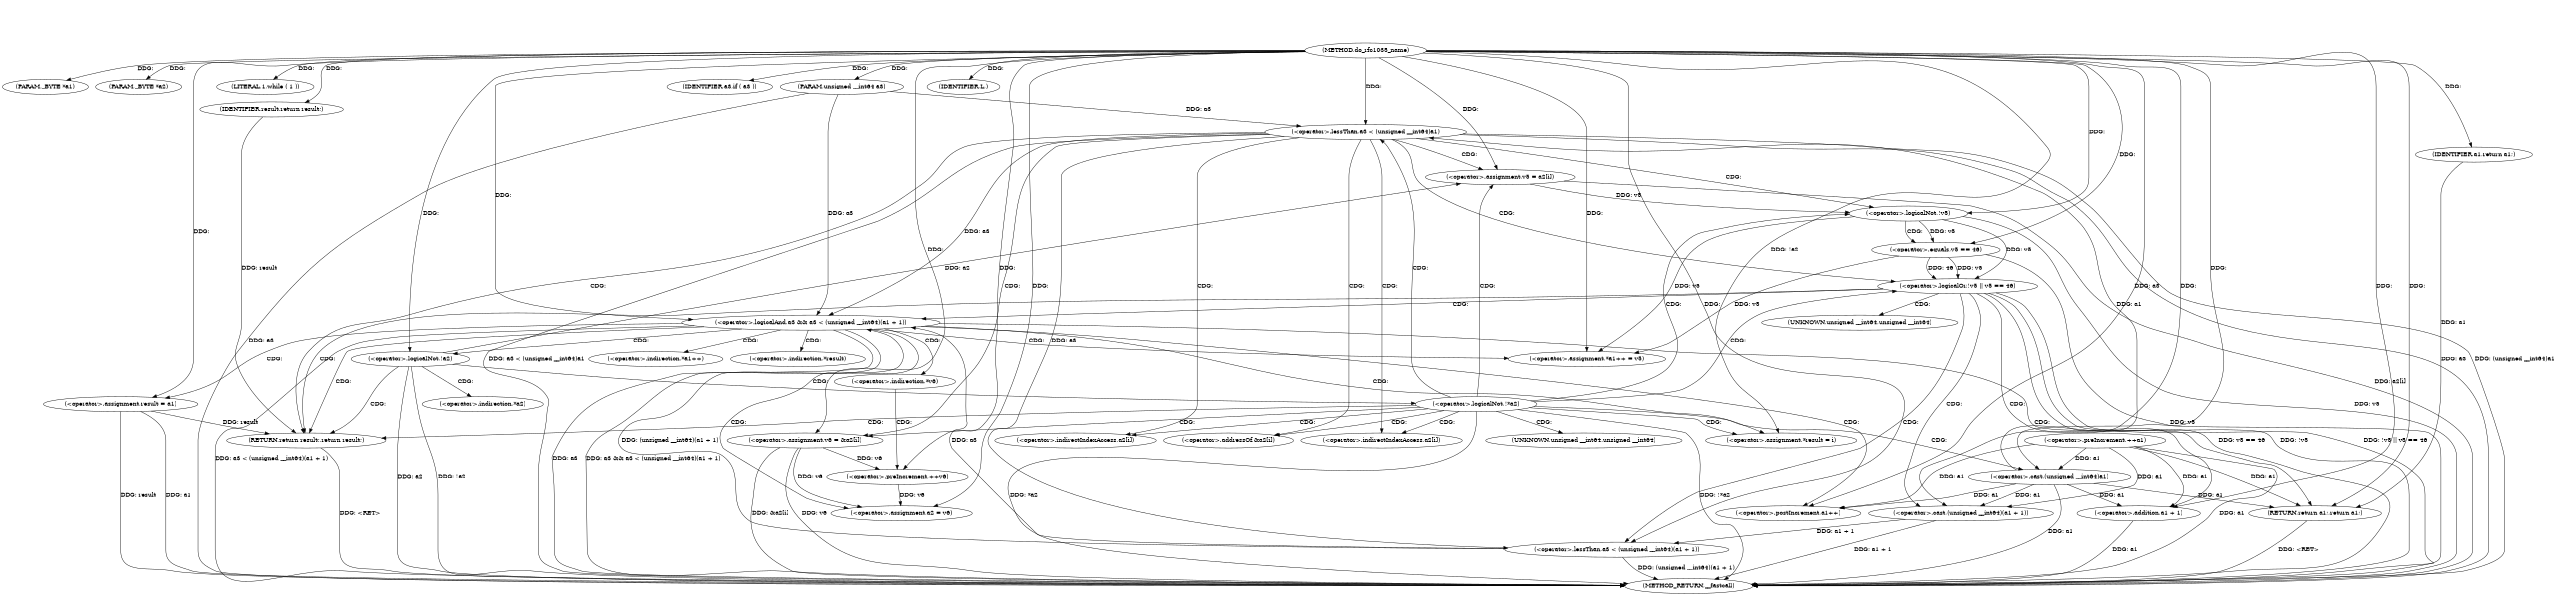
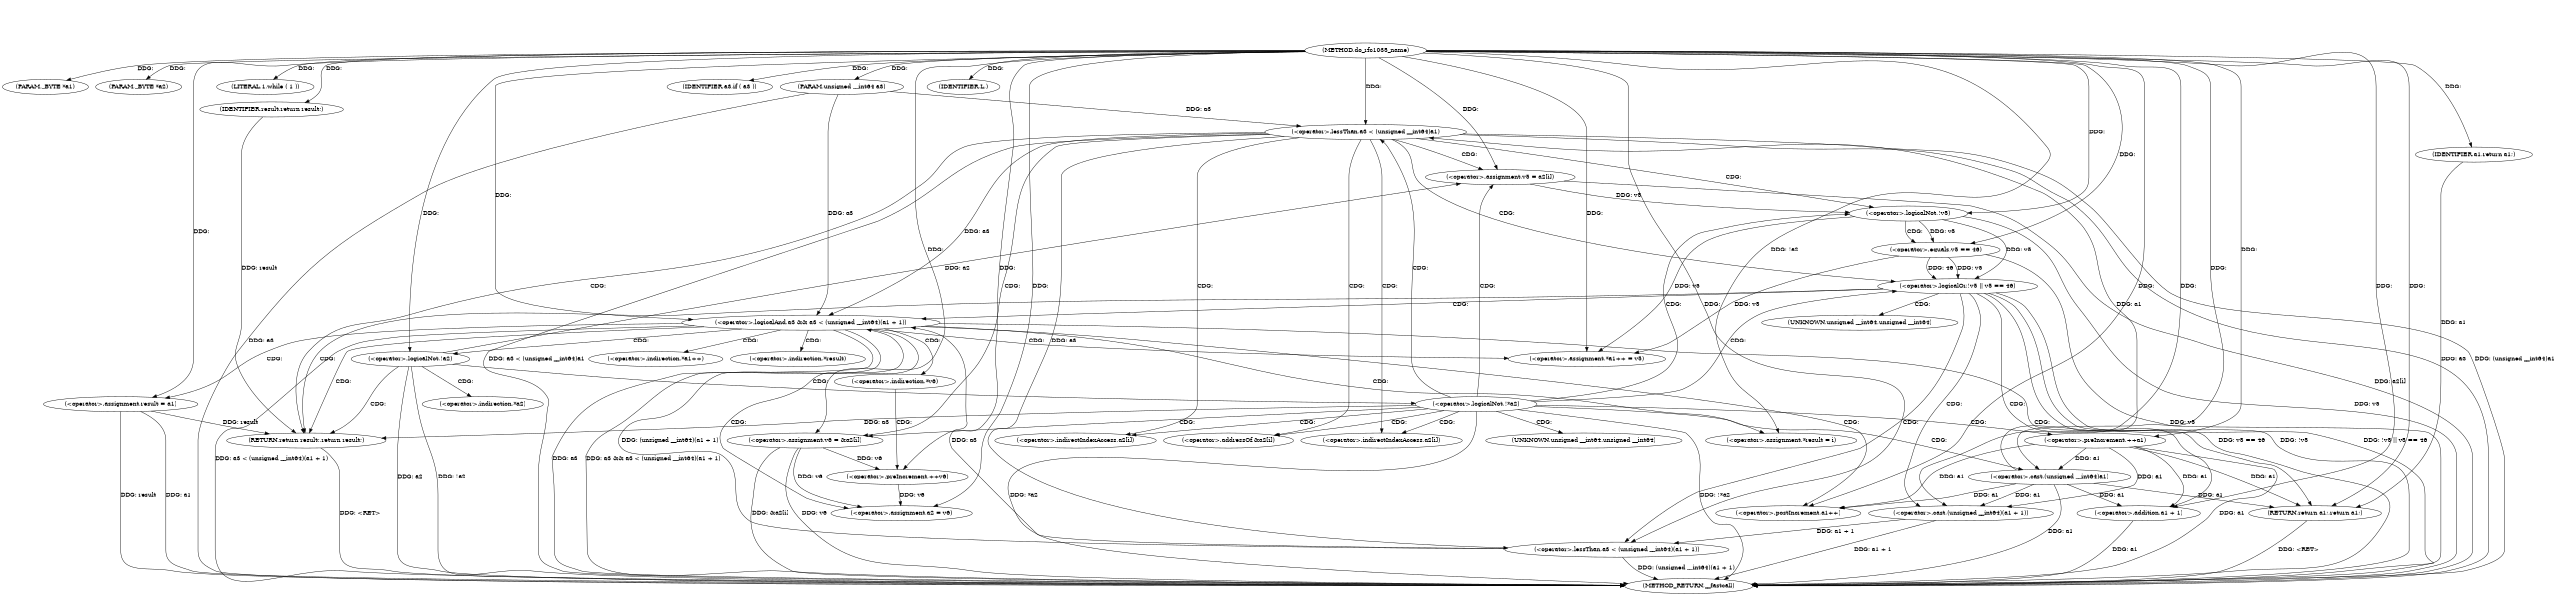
none -> (2229, 70)
(2147, 286) -> (2147, 286)
(1633, 414) -> (1805, 414)
(877, 422) -> (877, 422)
